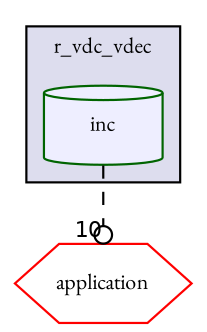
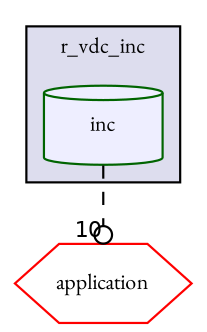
(103, 47) -> (103, 47)
